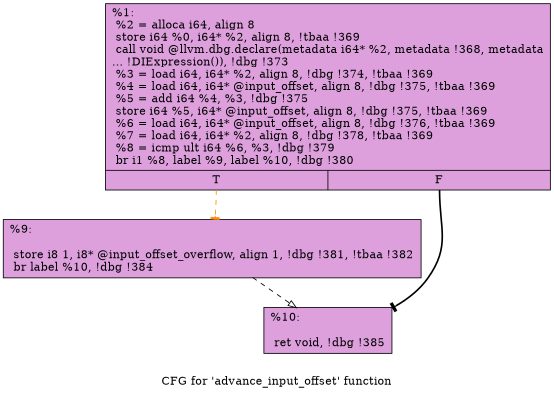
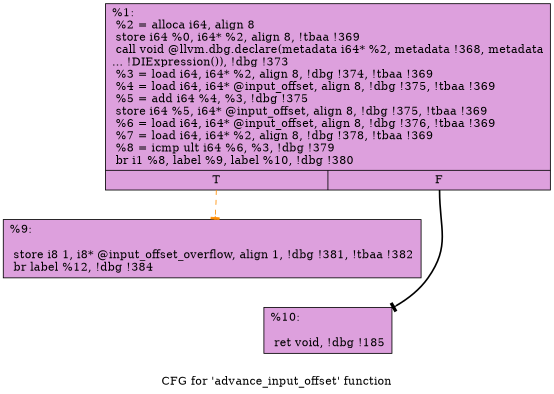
(82, 267) -> (82, 267)
(271, 290) -> none
(328, 343) -> (328, 343)
